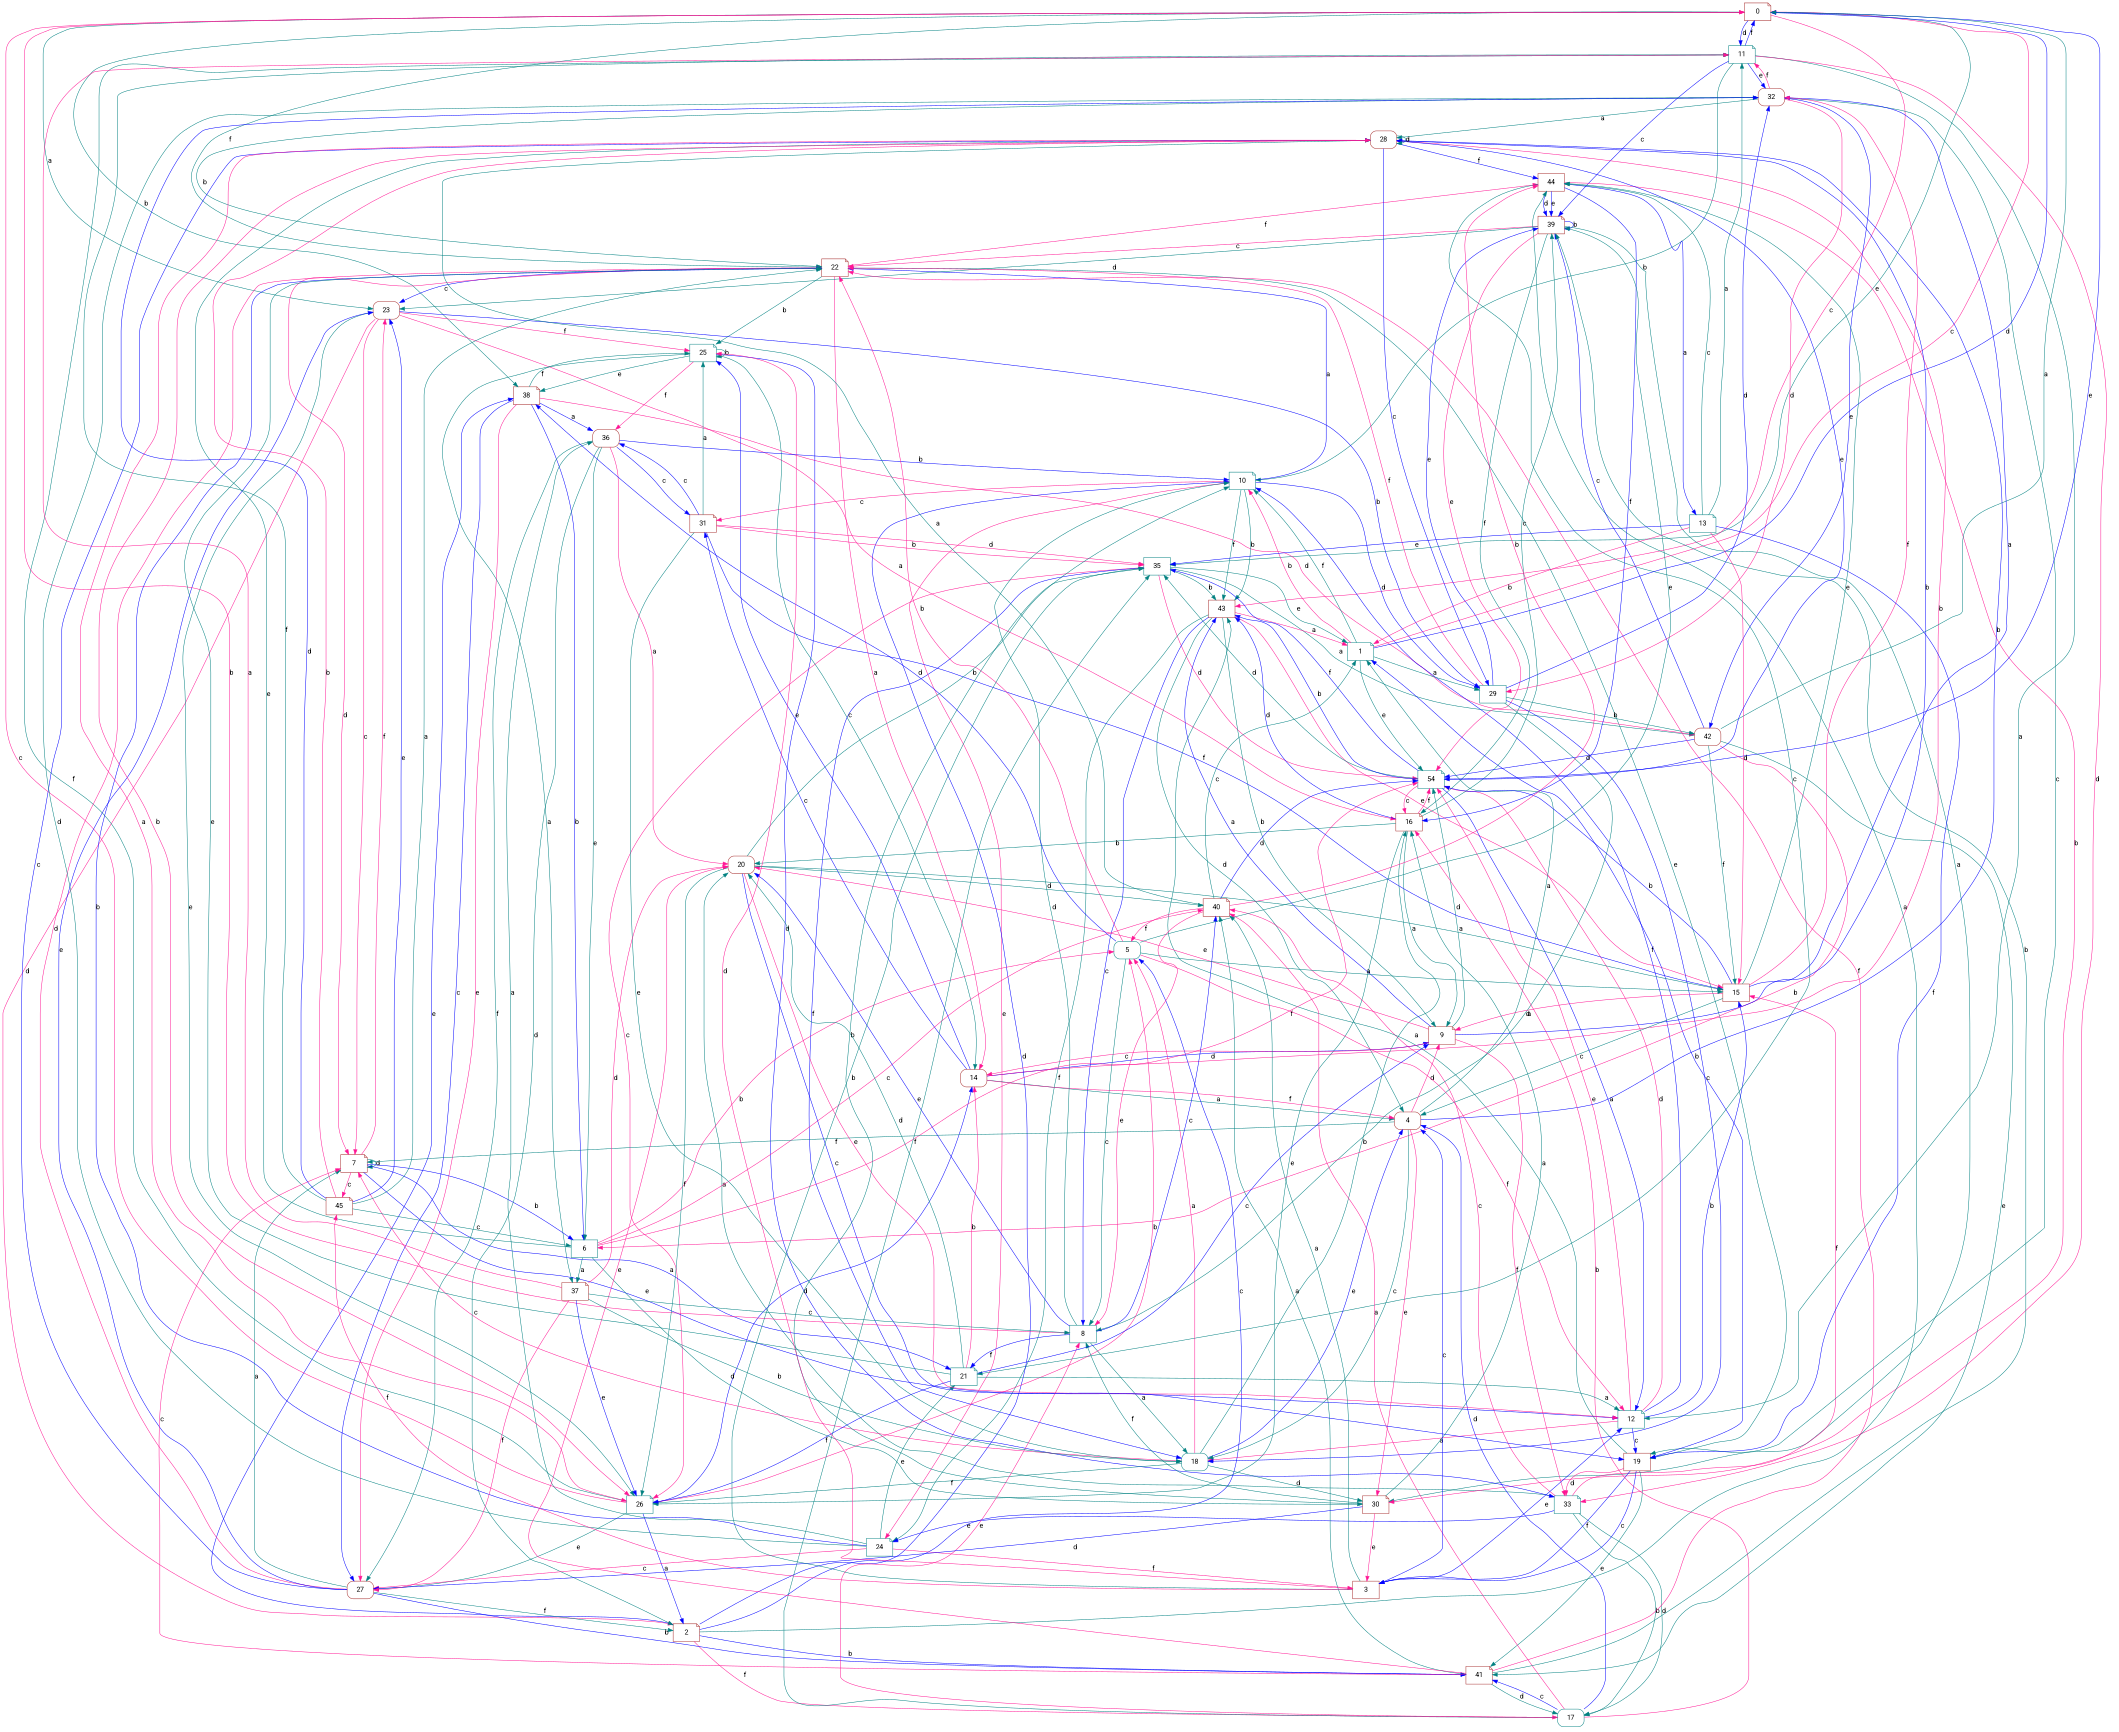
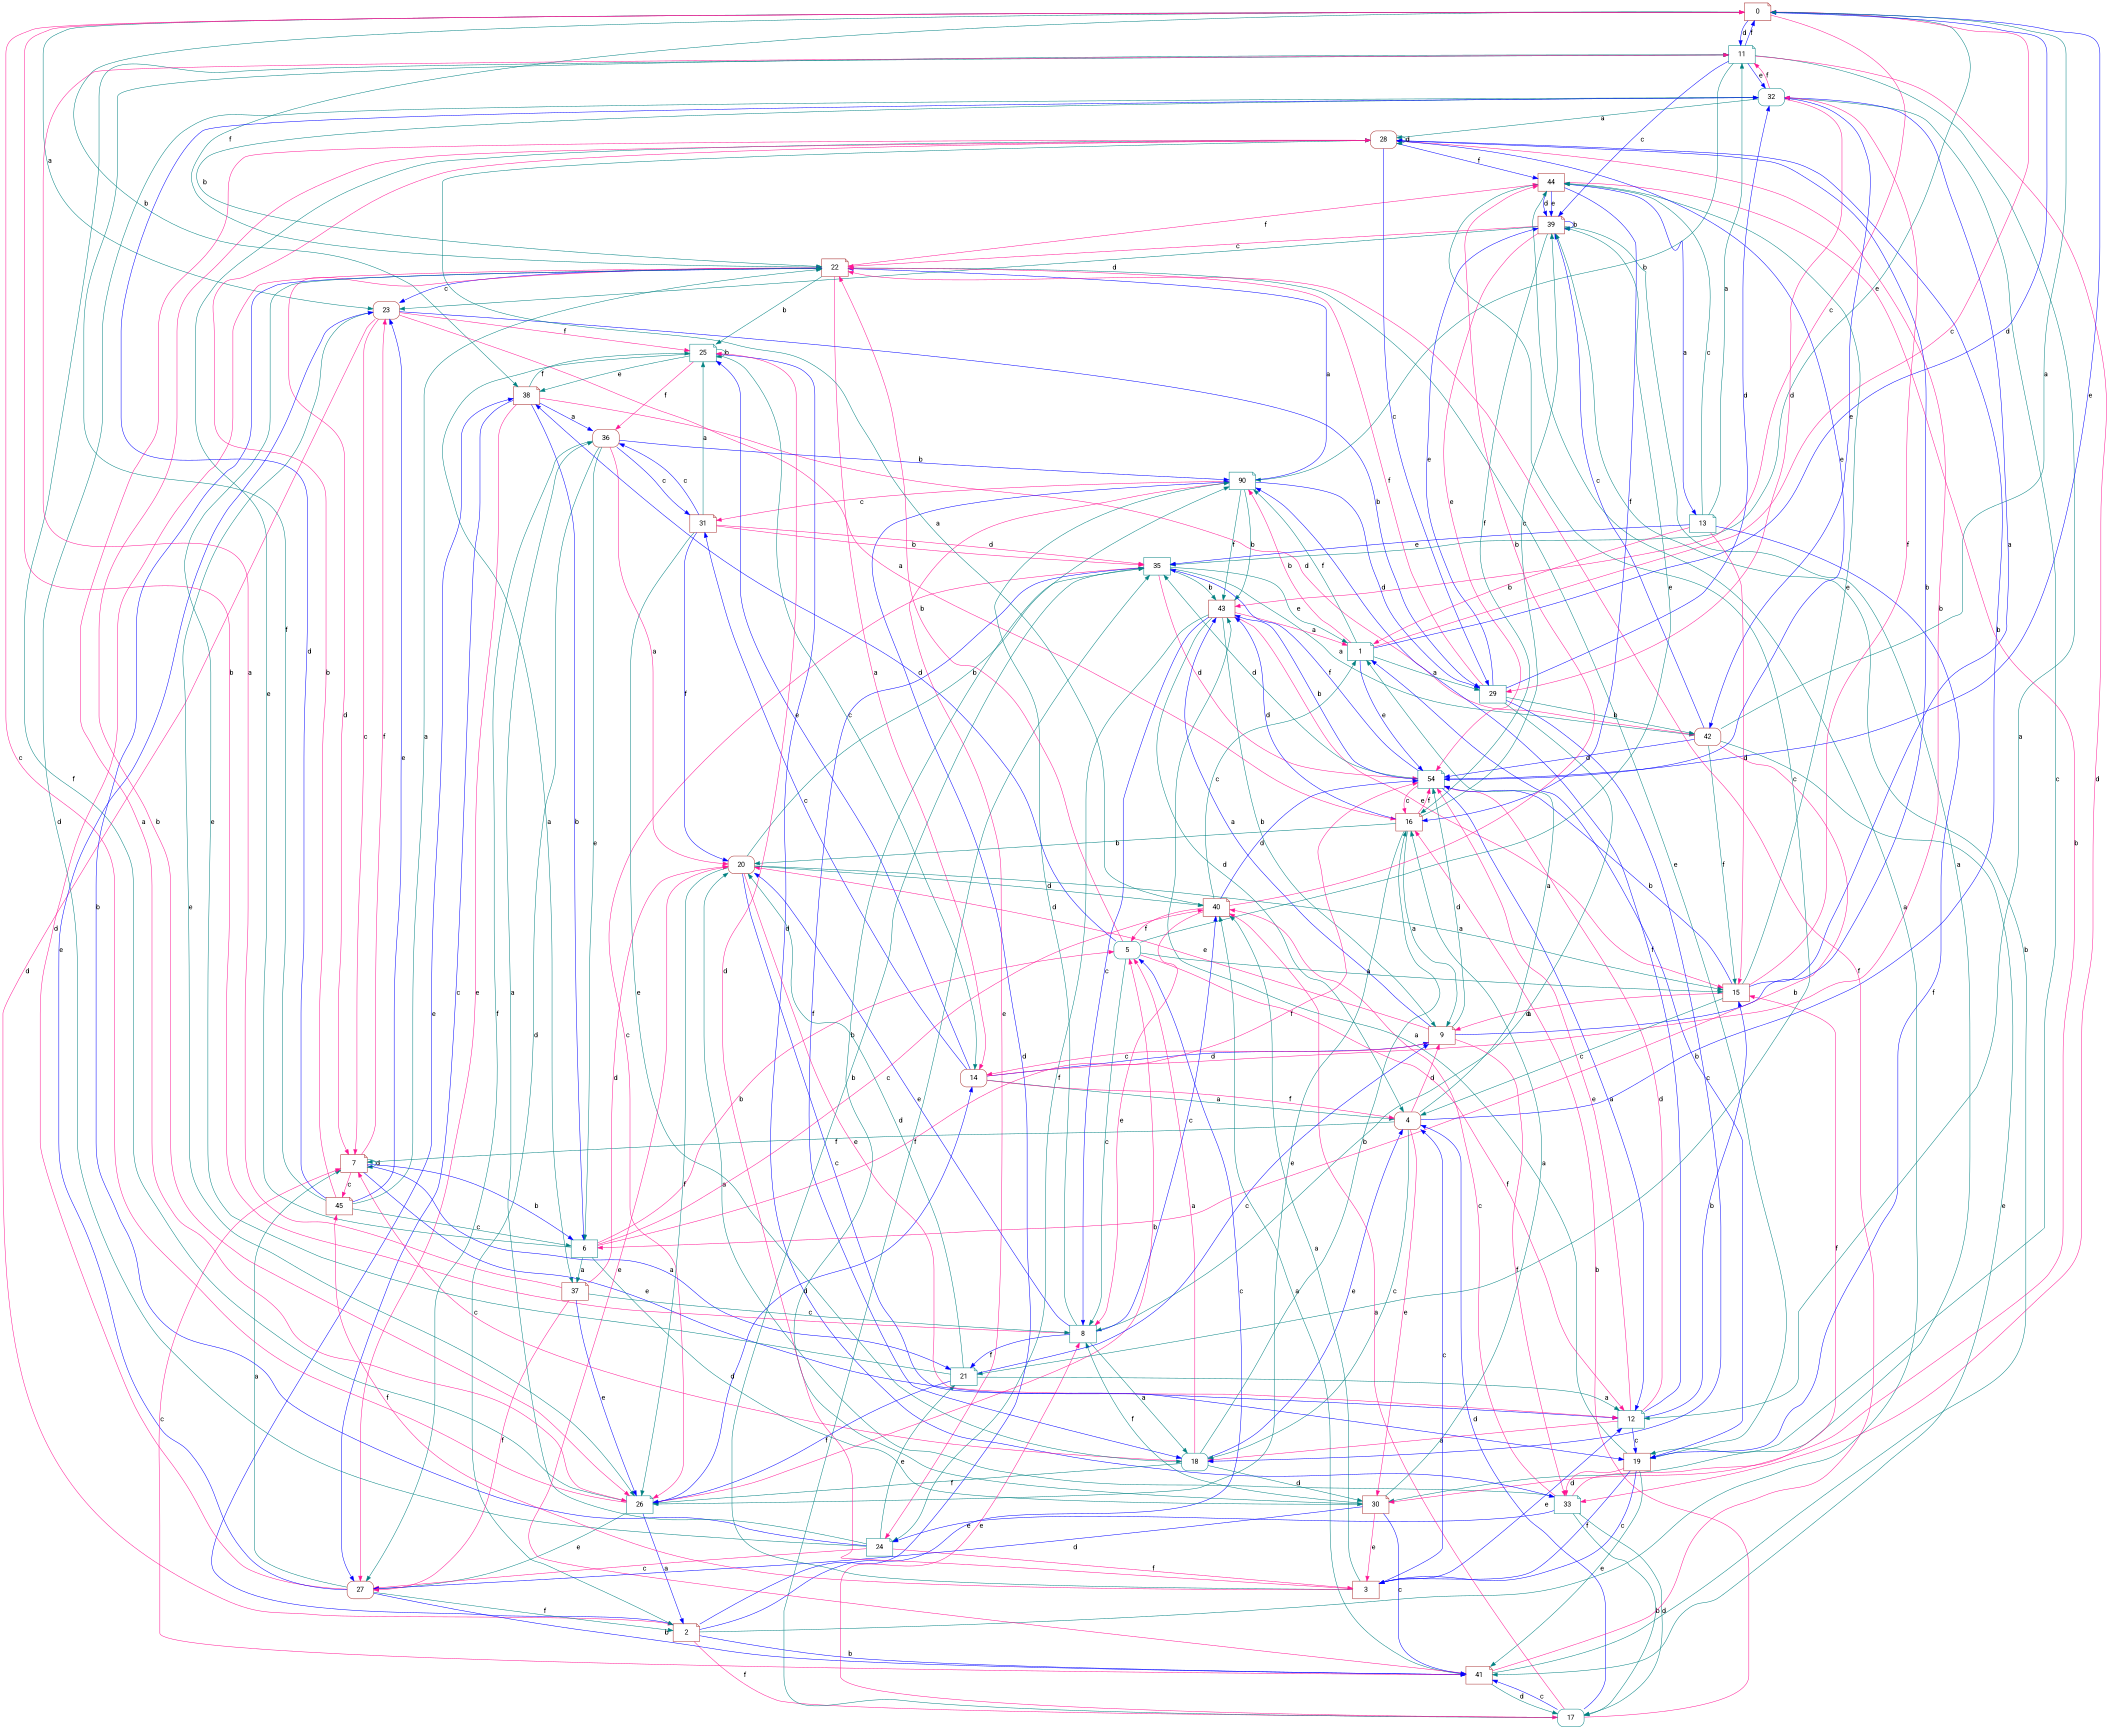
(1771, 97) -> (1771, 97)
(140, 387) -> none
(1242, 481) -> (1242, 481)
(1381, 718) -> (1381, 718)
(1203, 762) -> (684, 705)
(971, 1237) -> none
(872, 1418) -> none
none -> (1398, 1612)
